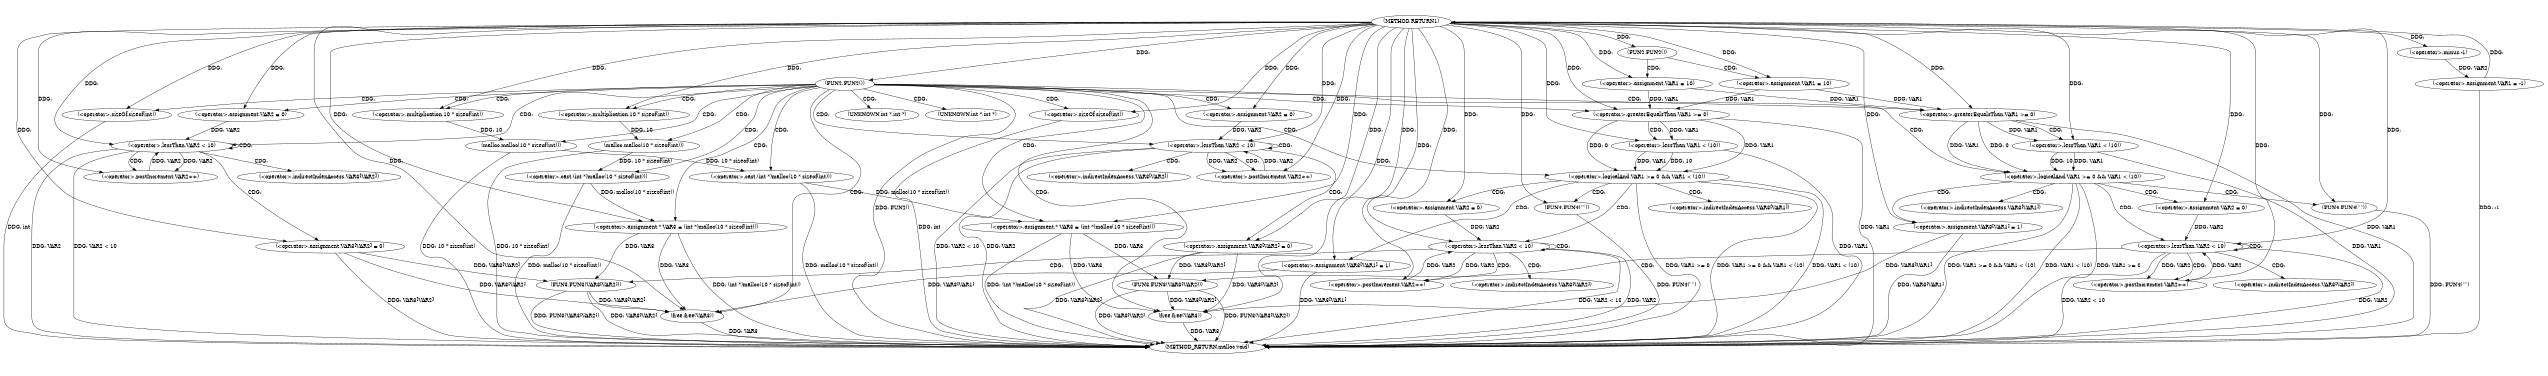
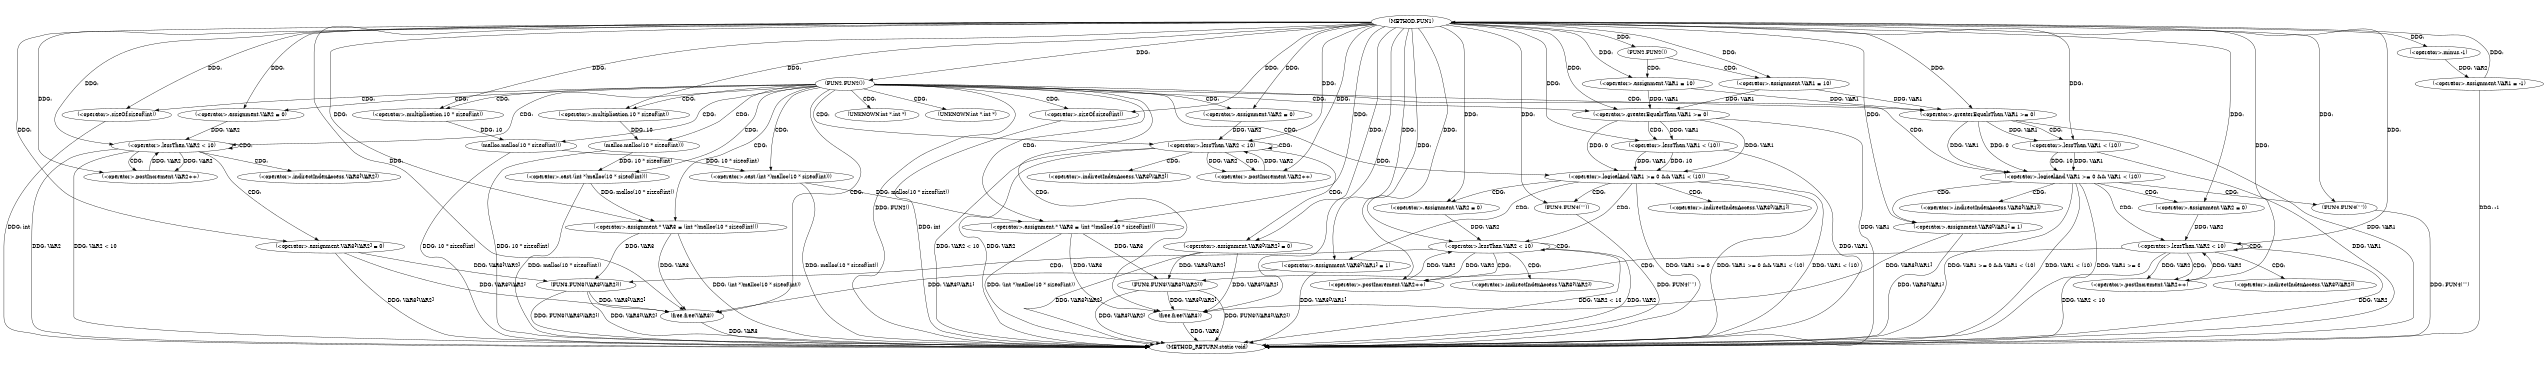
(1411, 22) -> (1411, 22)
(1207, 347) -> (1207, 347)
